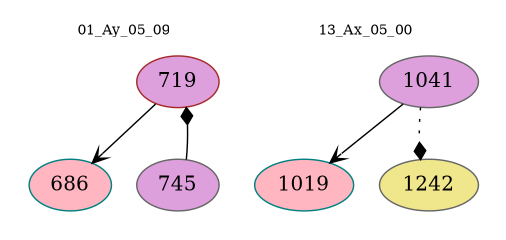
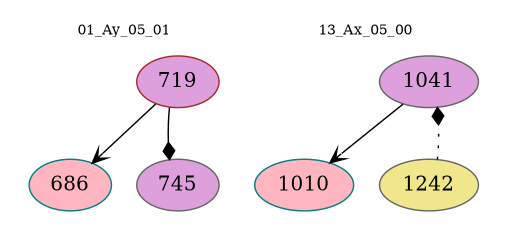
(124, 31) -> (124, 31)
(419, 125) -> (439, 142)
(187, 142) -> (168, 125)
(304, 185) -> (304, 185)
